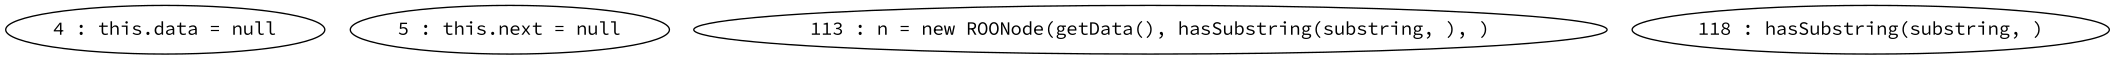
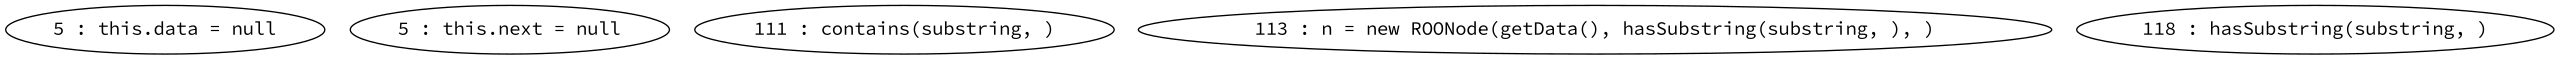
(165, 30) -> (165, 30)
none -> (904, 30)
